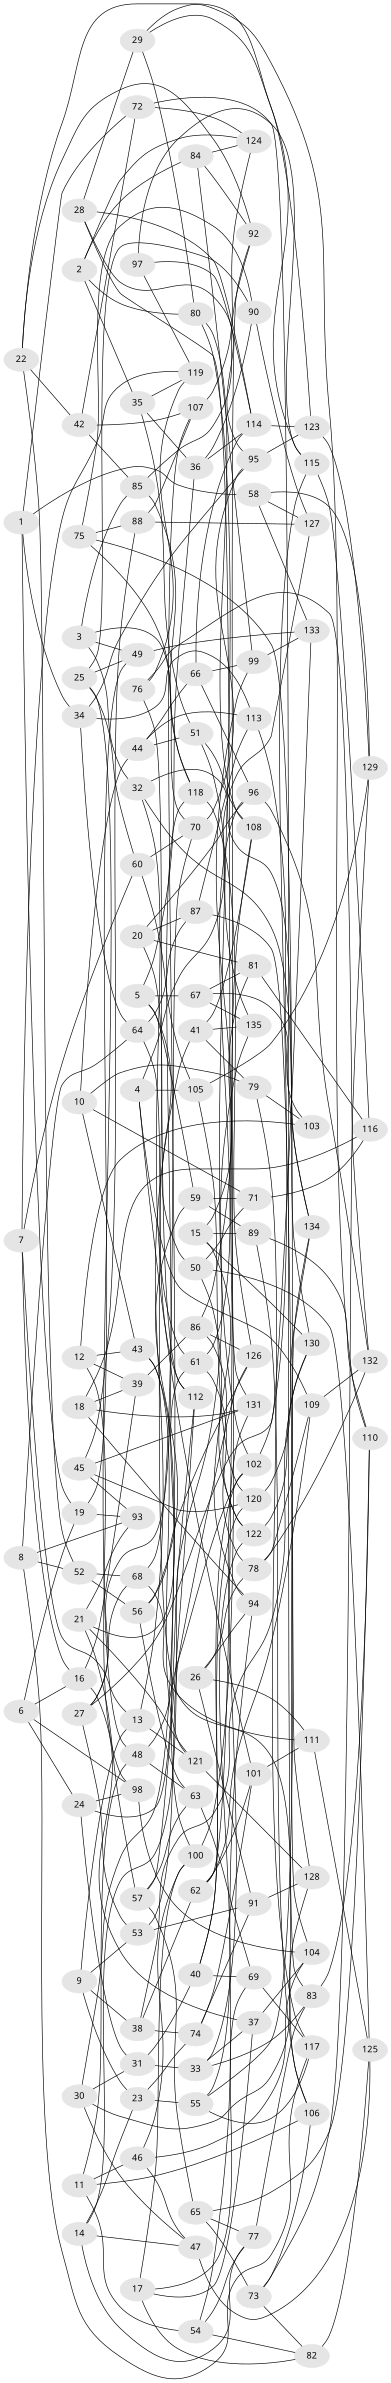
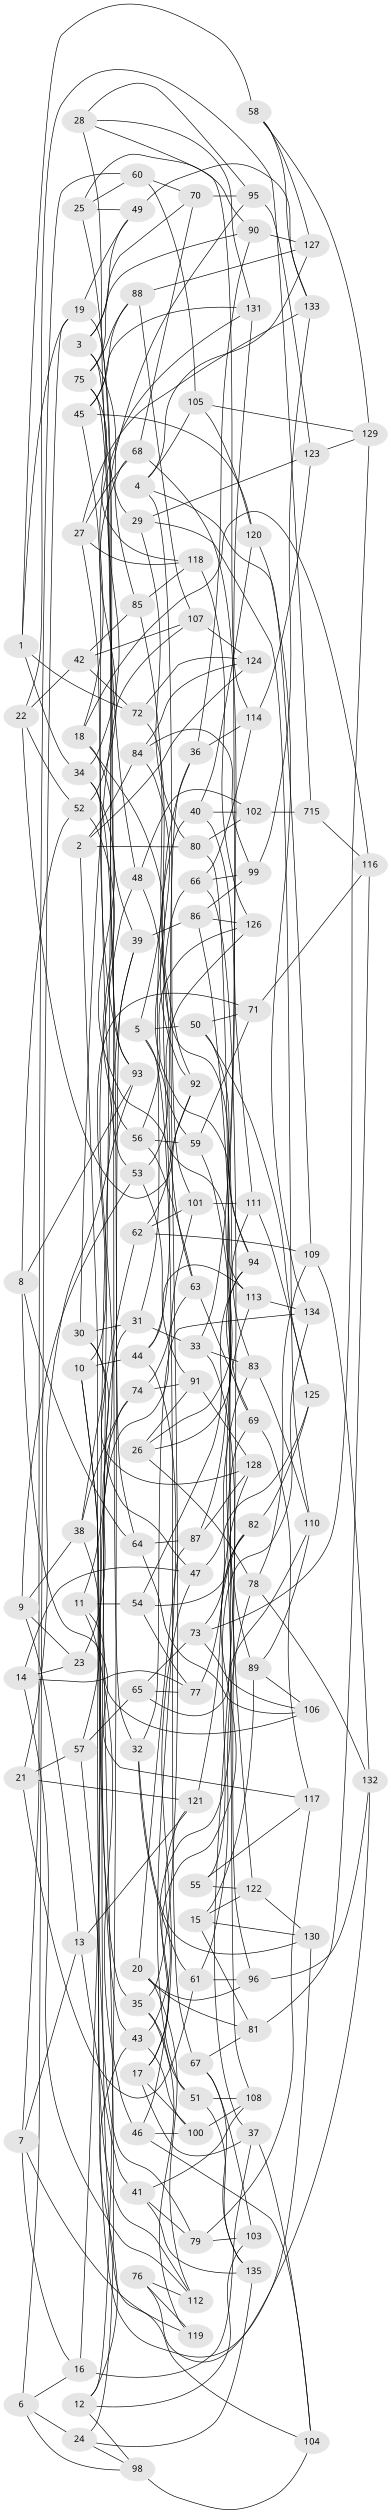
(138, 265) -> none
(312, 464) -> (312, 812)
(167, 2102) -> none
